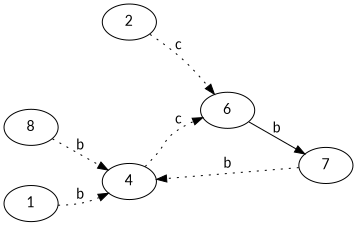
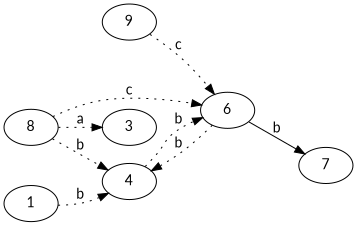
(129, 22) -> (129, 22)
none -> (121, 99)
(178, 120) -> (178, 120)
none -> (129, 127)
(233, 173) -> (188, 147)
